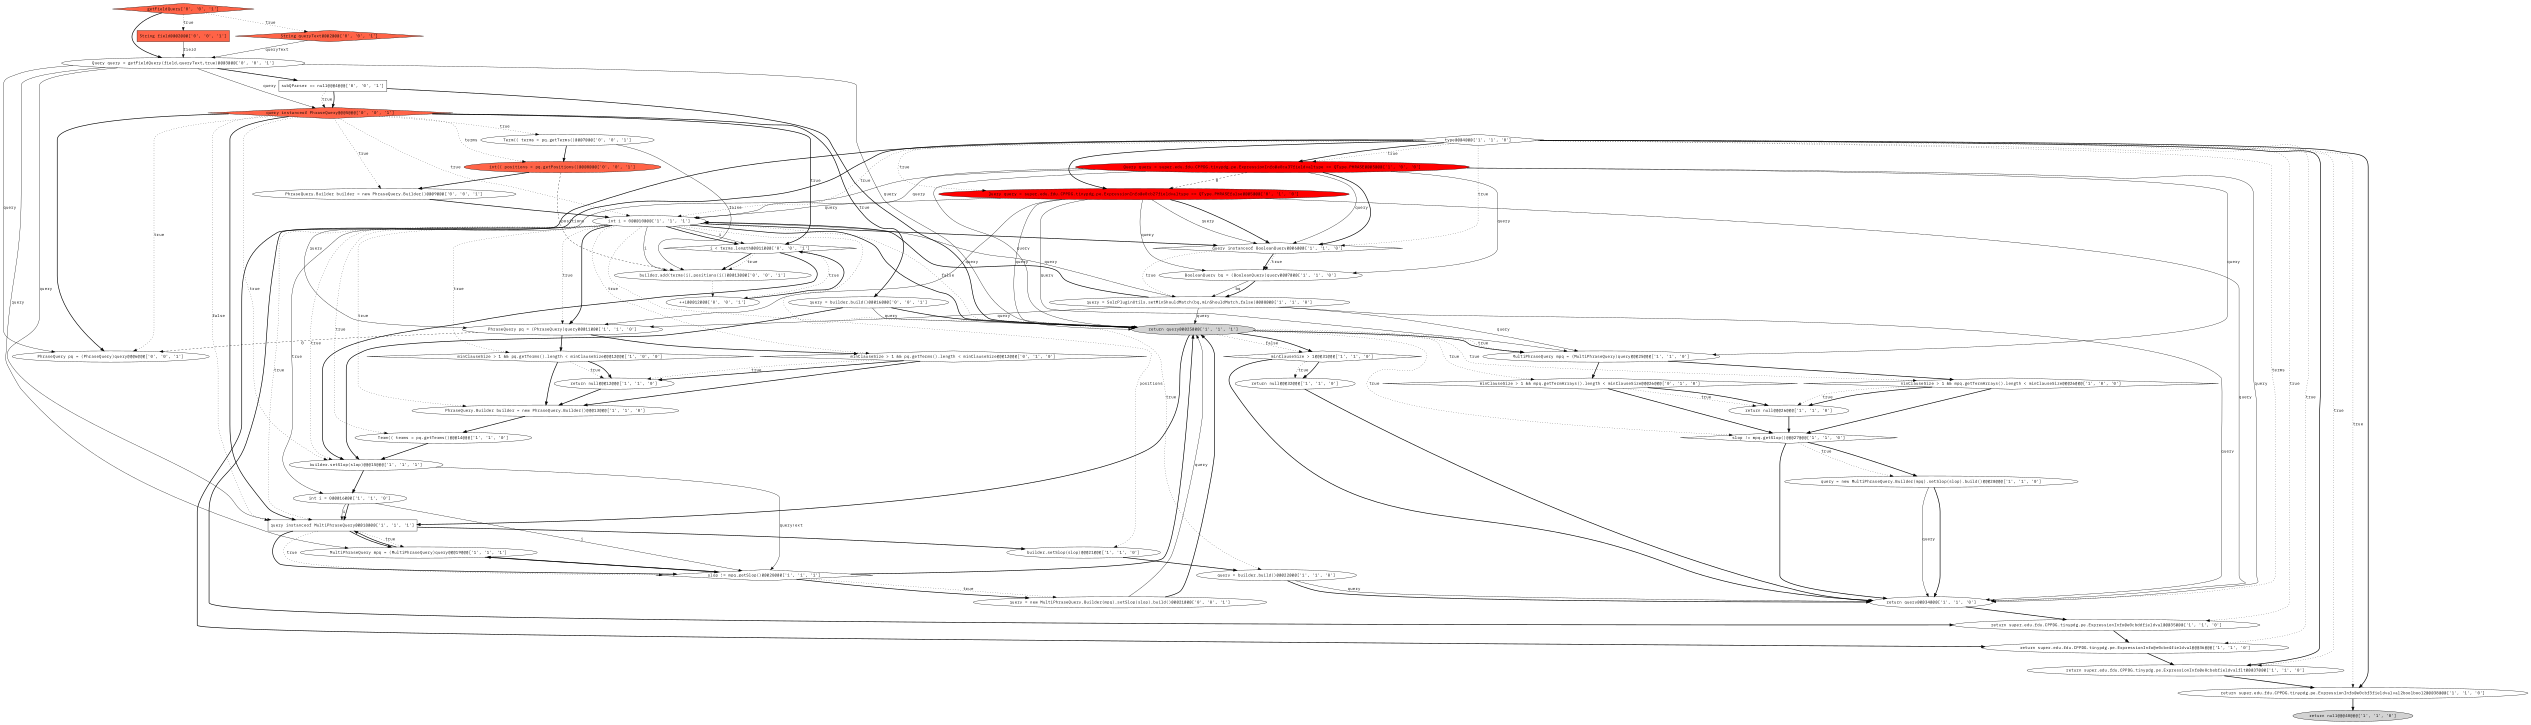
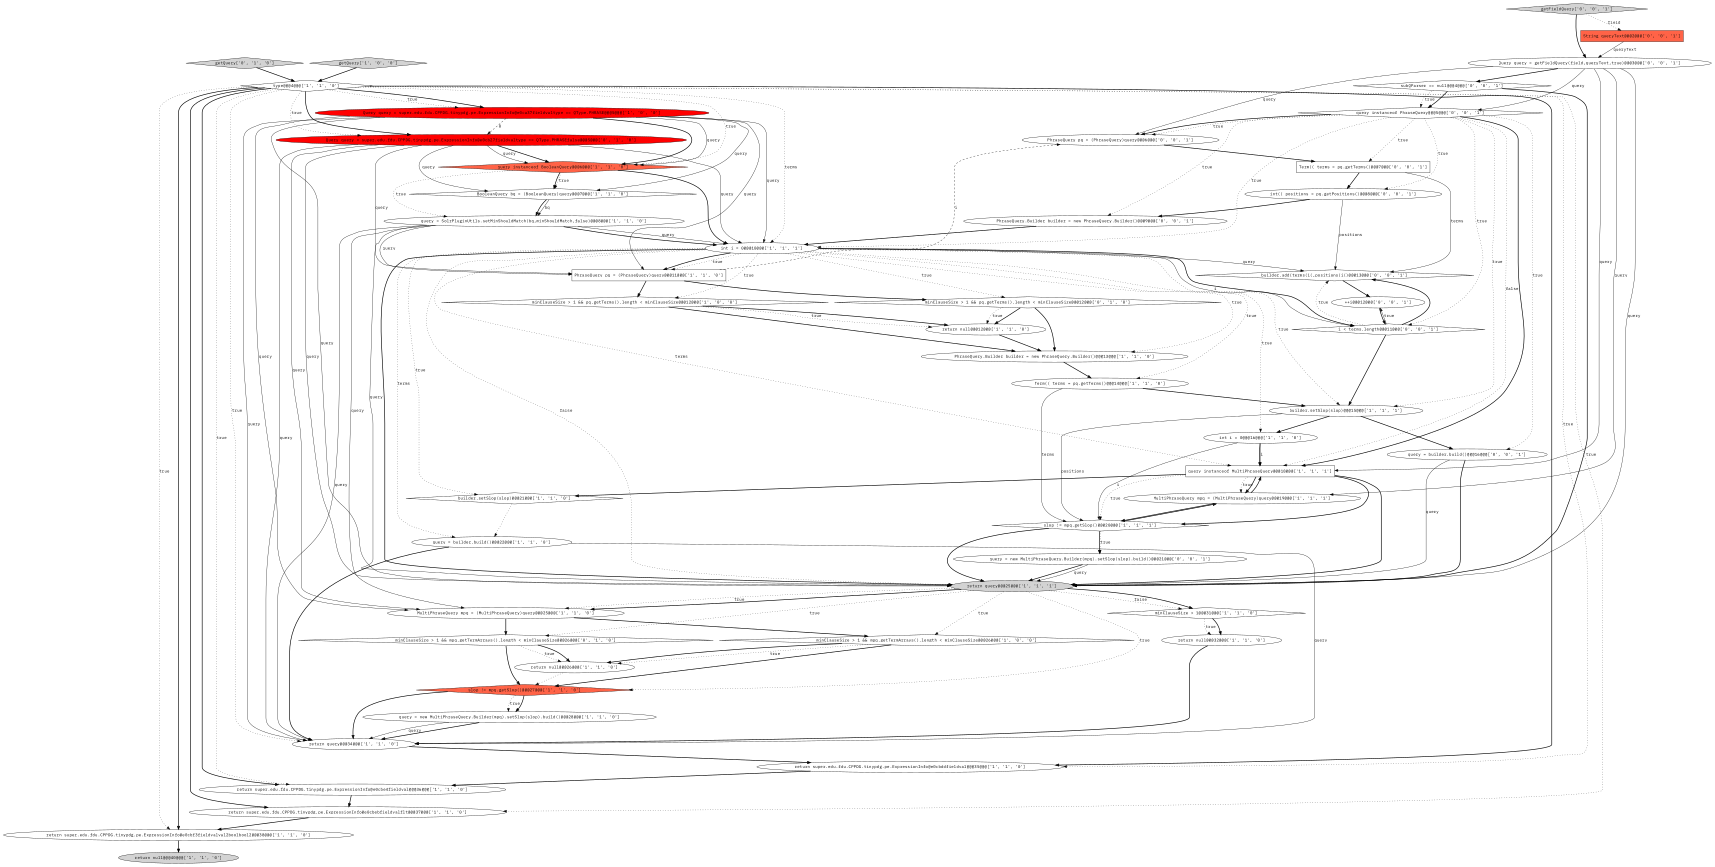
(183, 9) -> (1577, 9)
(271, 23) -> (1614, 23)
(183, 36) -> none
(329, 36) -> (1632, 36)
none -> (245, 63)
none -> (368, 63)
(333, 86) -> (1452, 86)
(330, 113) -> (1421, 113)
(705, 122) -> (1478, 233)
(728, 122) -> (1533, 270)
(471, 140) -> (1443, 154)
(567, 140) -> (1363, 167)
none -> (1238, 153)
(562, 167) -> (1343, 194)
(866, 181) -> (791, 167)
(735, 208) -> (1457, 221)
(957, 234) -> (690, 183)
(330, 245) -> (1098, 278)
(646, 248) -> (1249, 262)
(1278, 248) -> (563, 167)
(585, 249) -> (1339, 233)
(713, 275) -> (1335, 275)
(1261, 275) -> (553, 194)
(713, 287) -> (1355, 288)
(810, 287) -> (1384, 317)
(562, 329) -> (649, 275)
(545, 338) -> (1401, 430)
(303, 343) -> (956, 208)
(279, 370) -> (682, 357)
(2279, 370) -> (237, 411)
(1151, 384) -> (421, 370)
(1171, 397) -> (404, 384)
(1789, 423) -> (551, 678)
(1789, 438) -> (525, 690)
none -> (1042, 455)
(850, 505) -> (1287, 575)
(1503, 524) -> none
(791, 525) -> (1073, 471)
(1084, 553) -> (515, 498)
(1178, 564) -> (504, 519)
